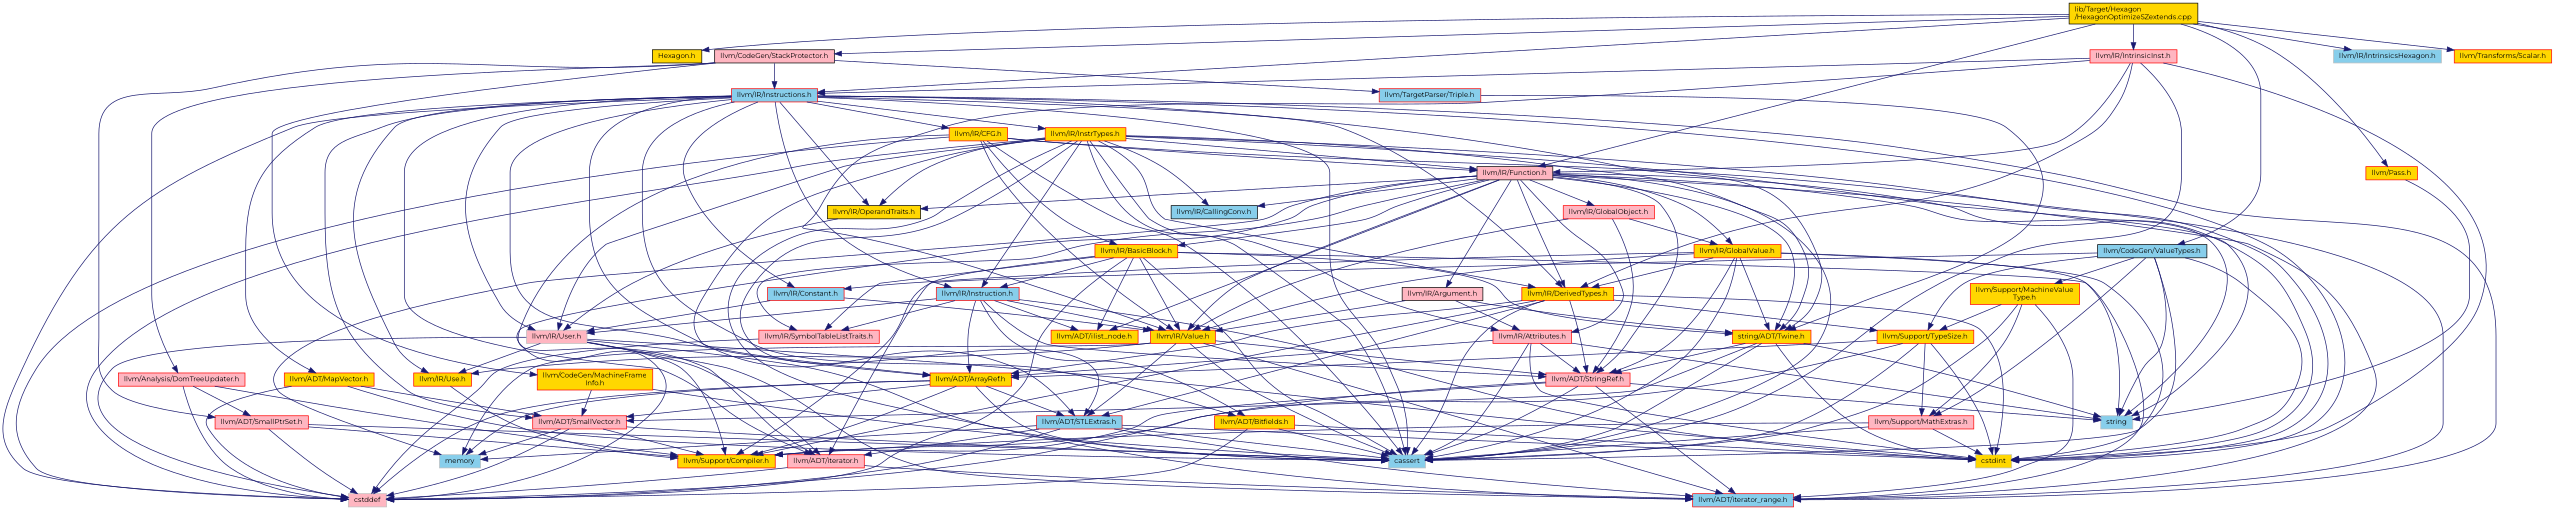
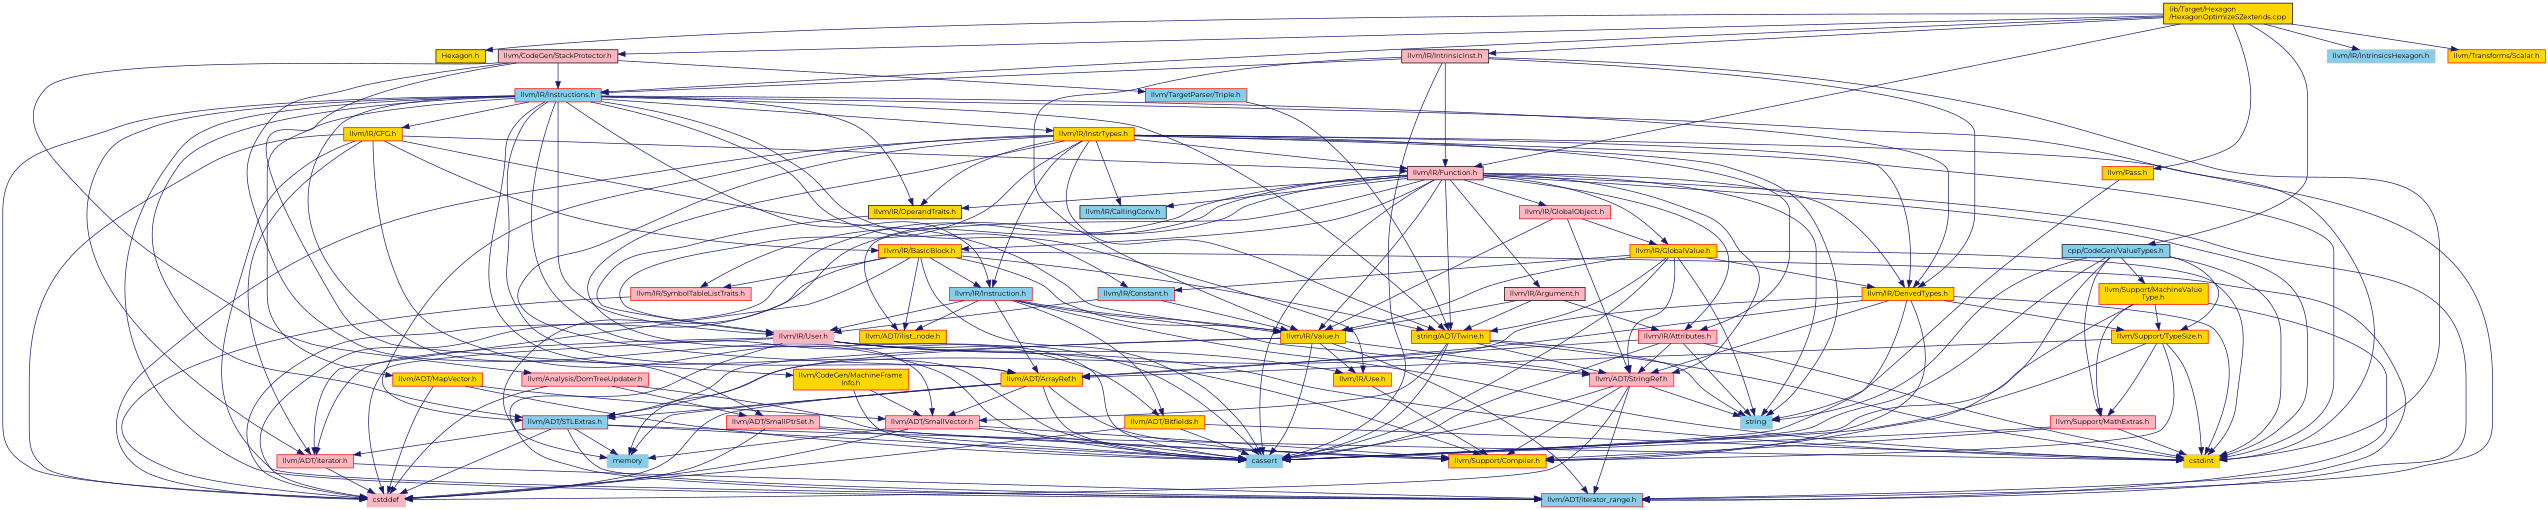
(2133, 56) -> (1445, 56)
(2152, 251) -> (2116, 251)
(899, 315) -> none
